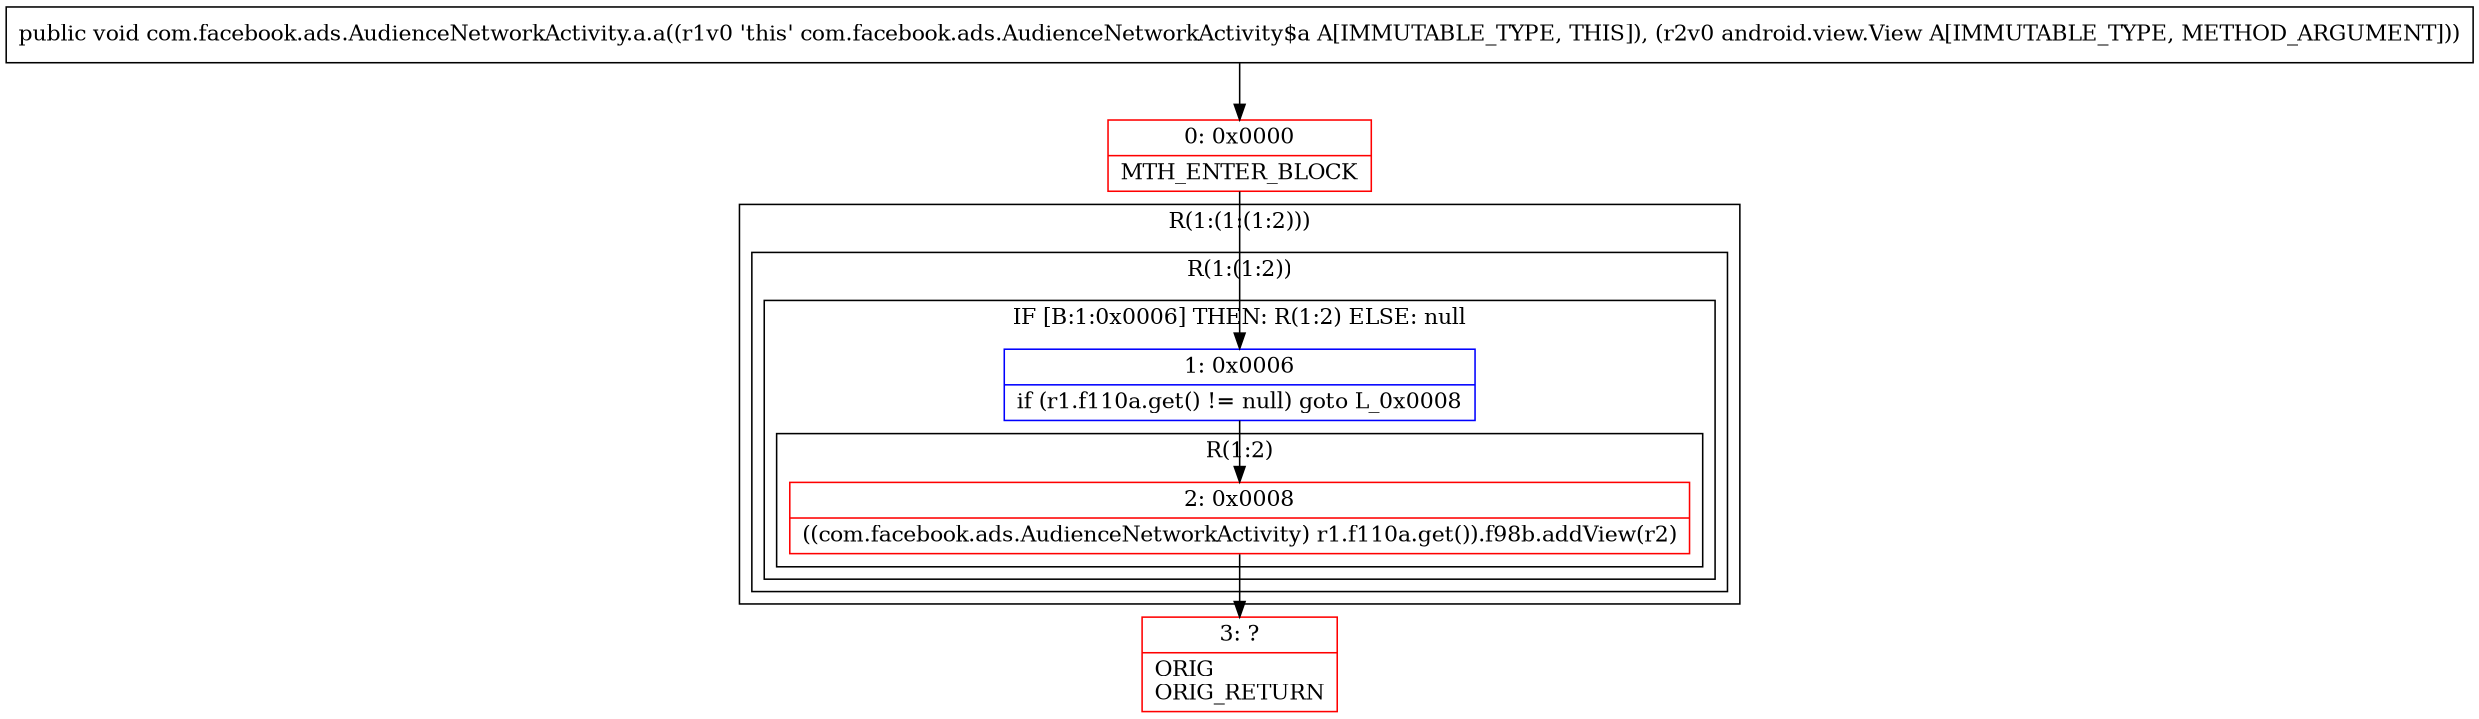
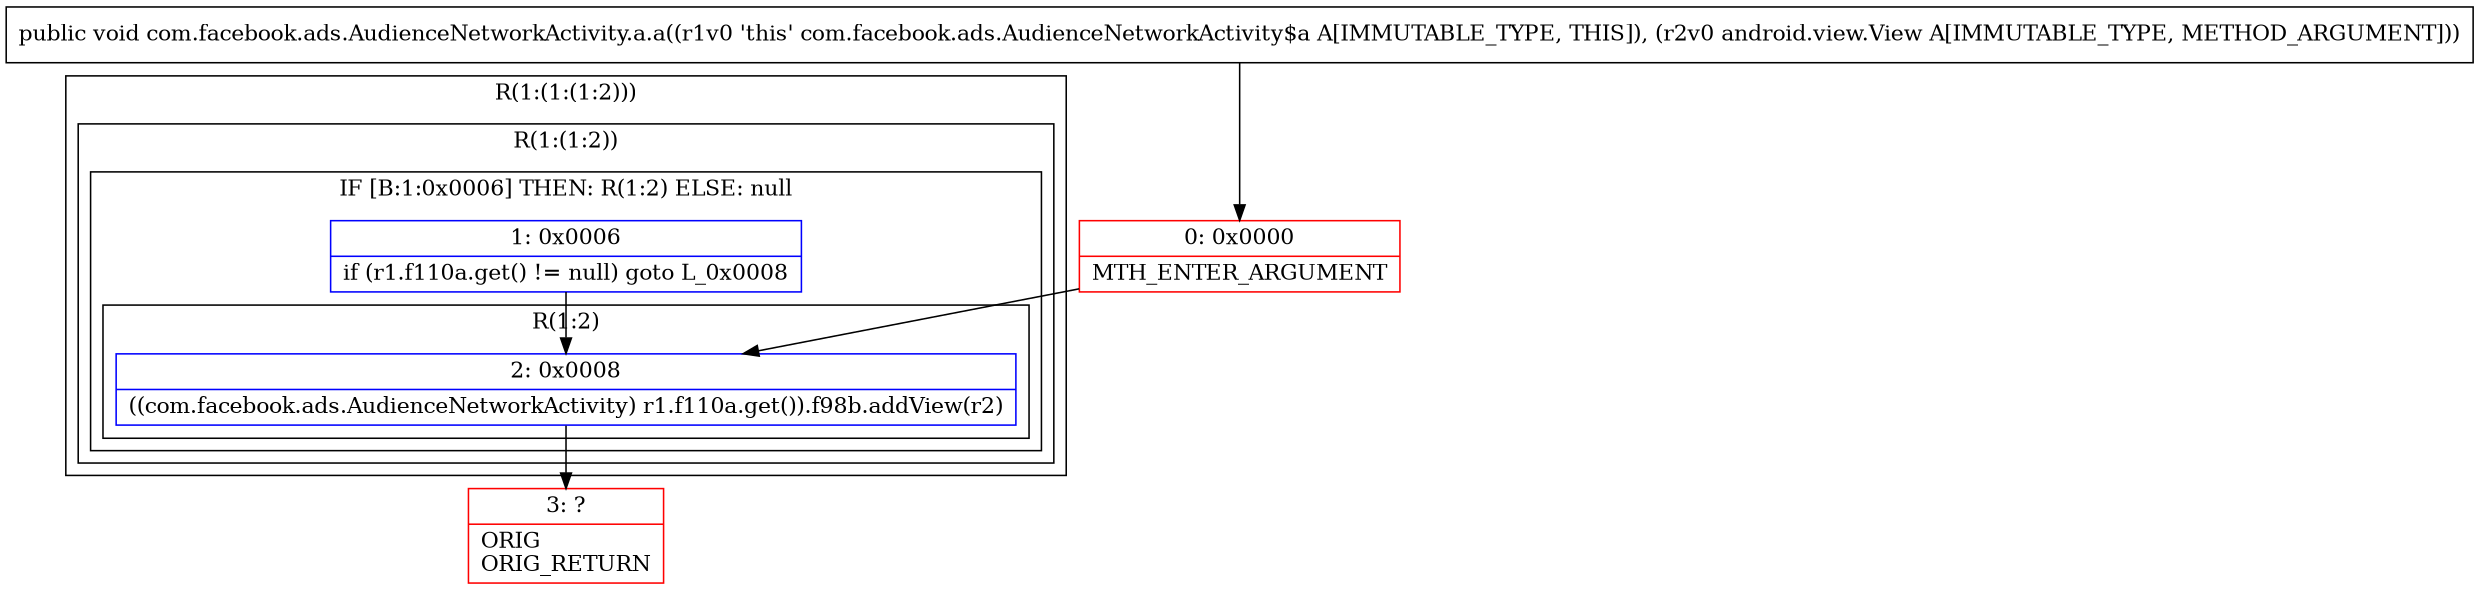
(1240, 173) -> (1240, 273)
(1240, 262) -> (919, 320)
(1240, 518) -> (566, 389)
